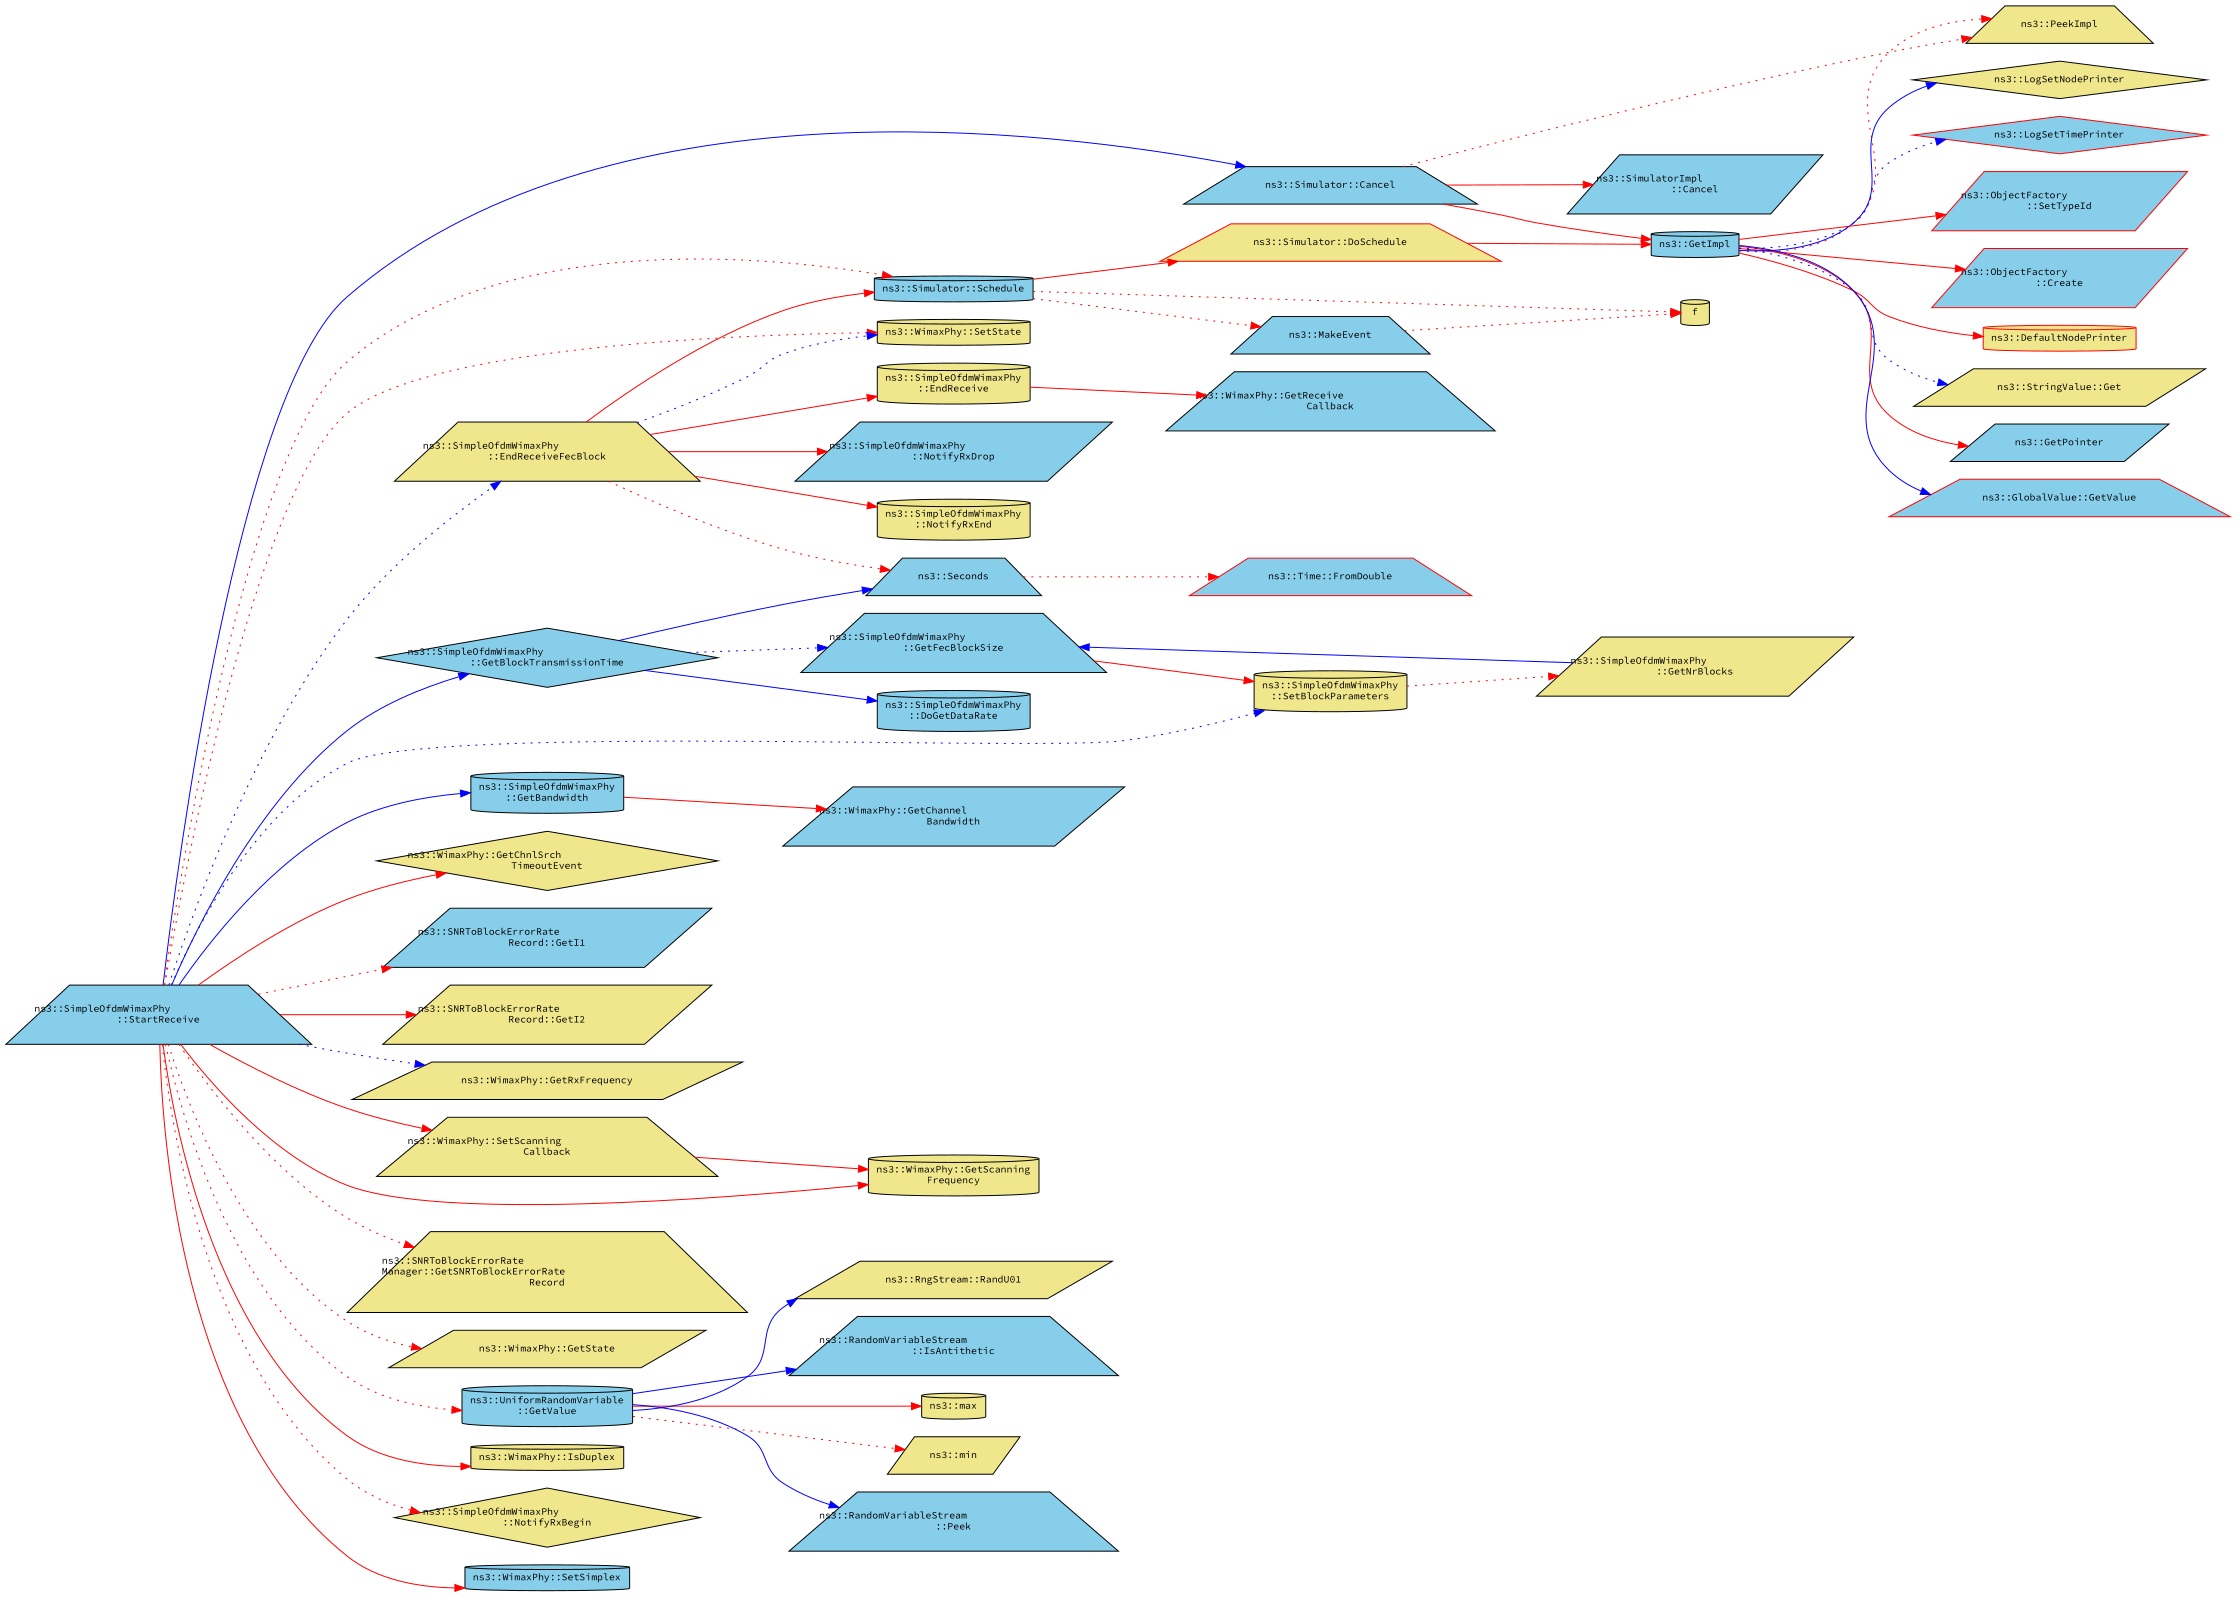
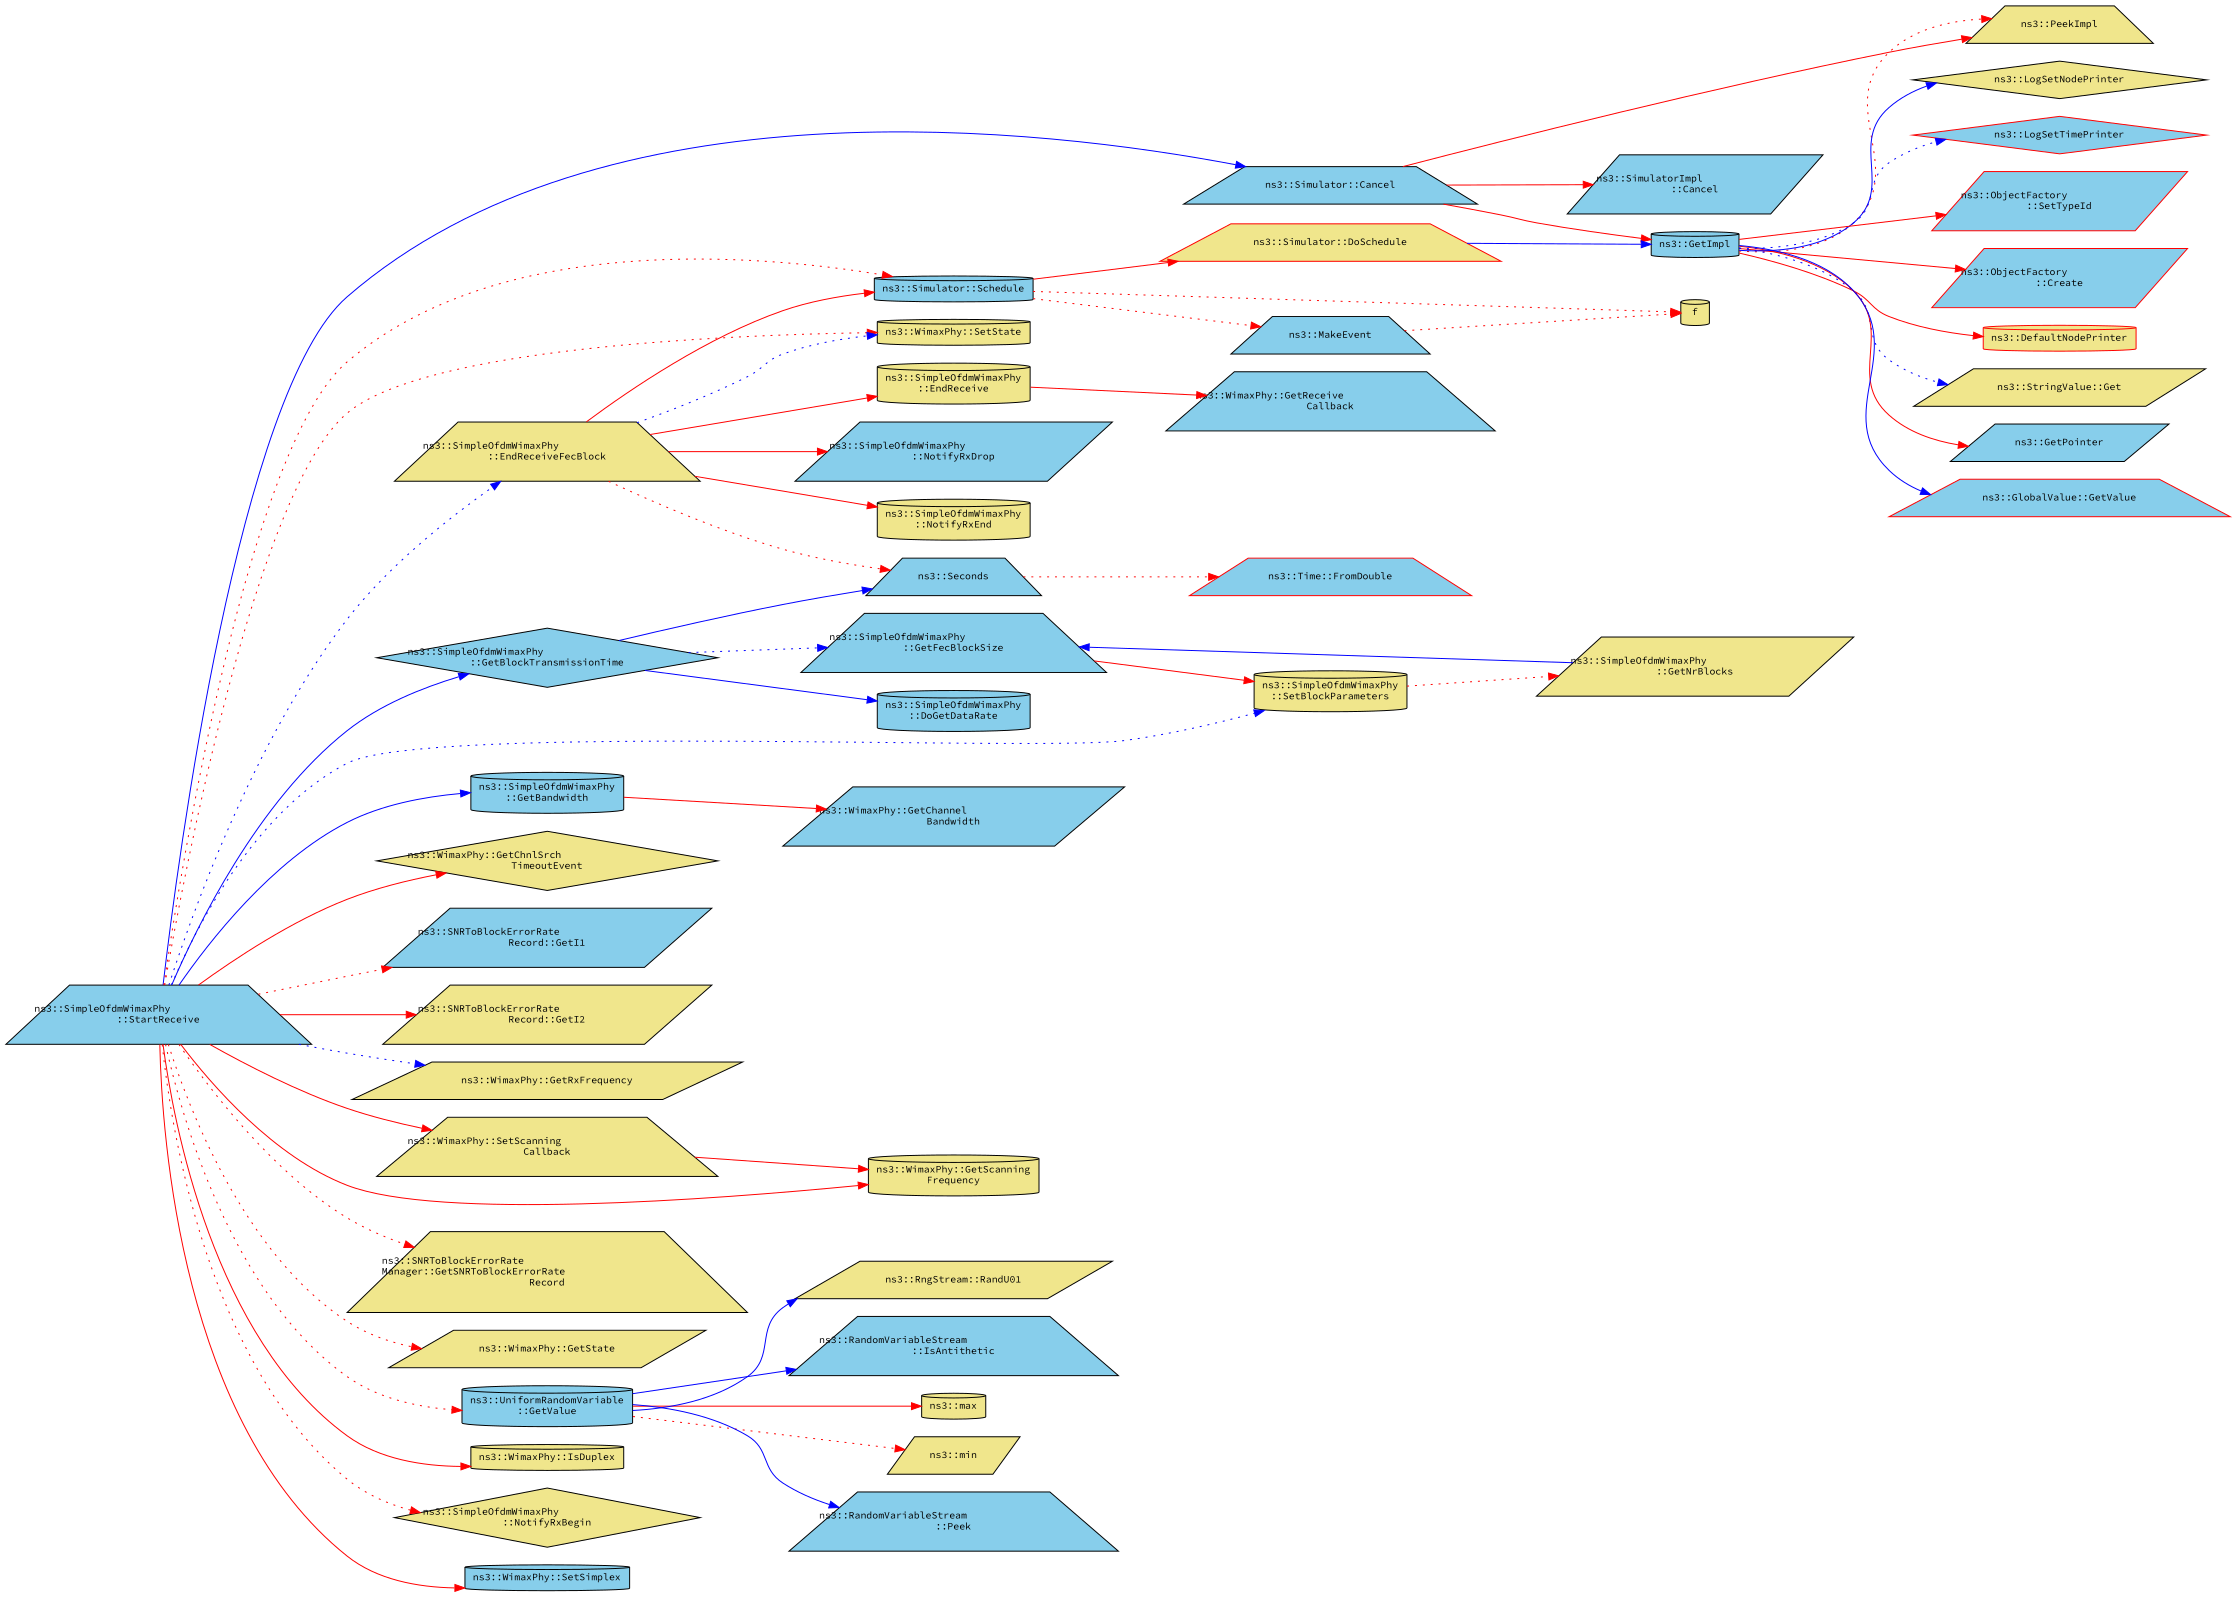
(1681, 98) -> (1681, 98)
(1554, 244) -> (1554, 244)
